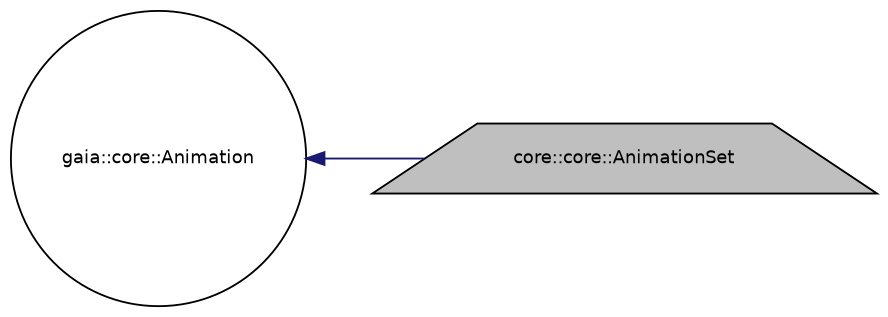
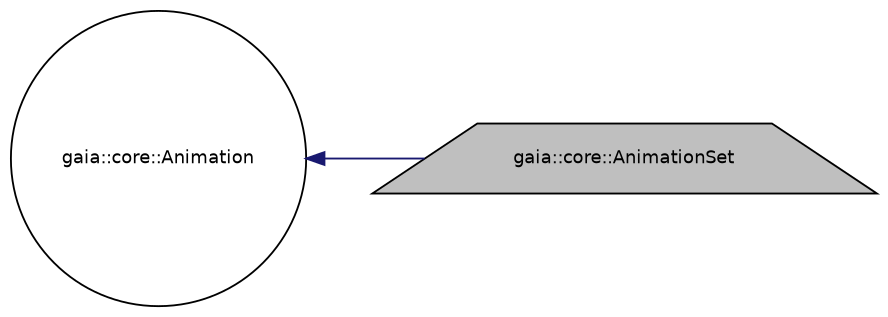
(625, 159) -> (625, 159)
